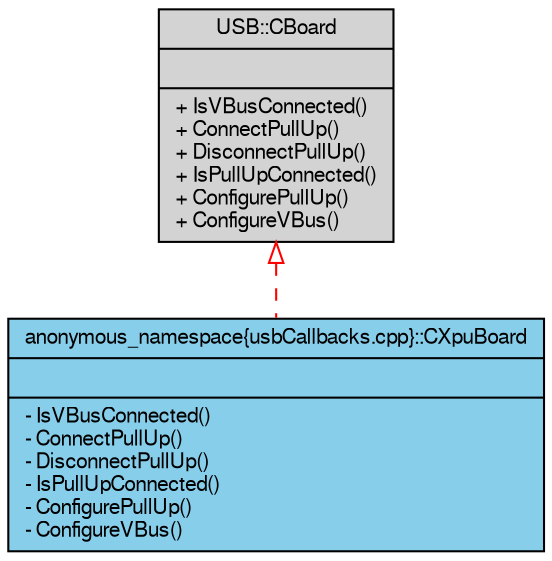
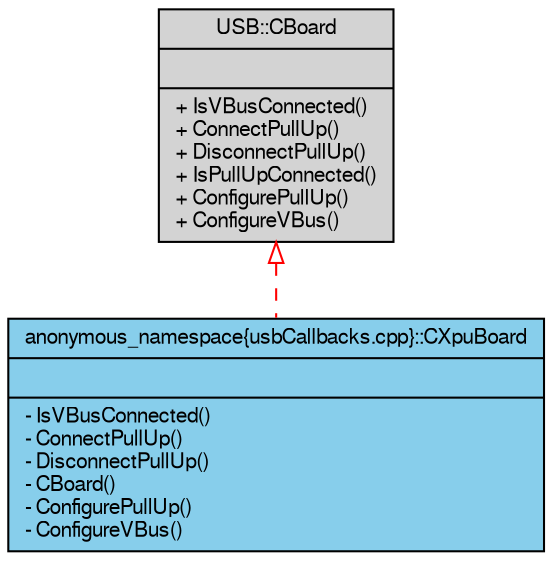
(123, 485) -> (71, 485)
